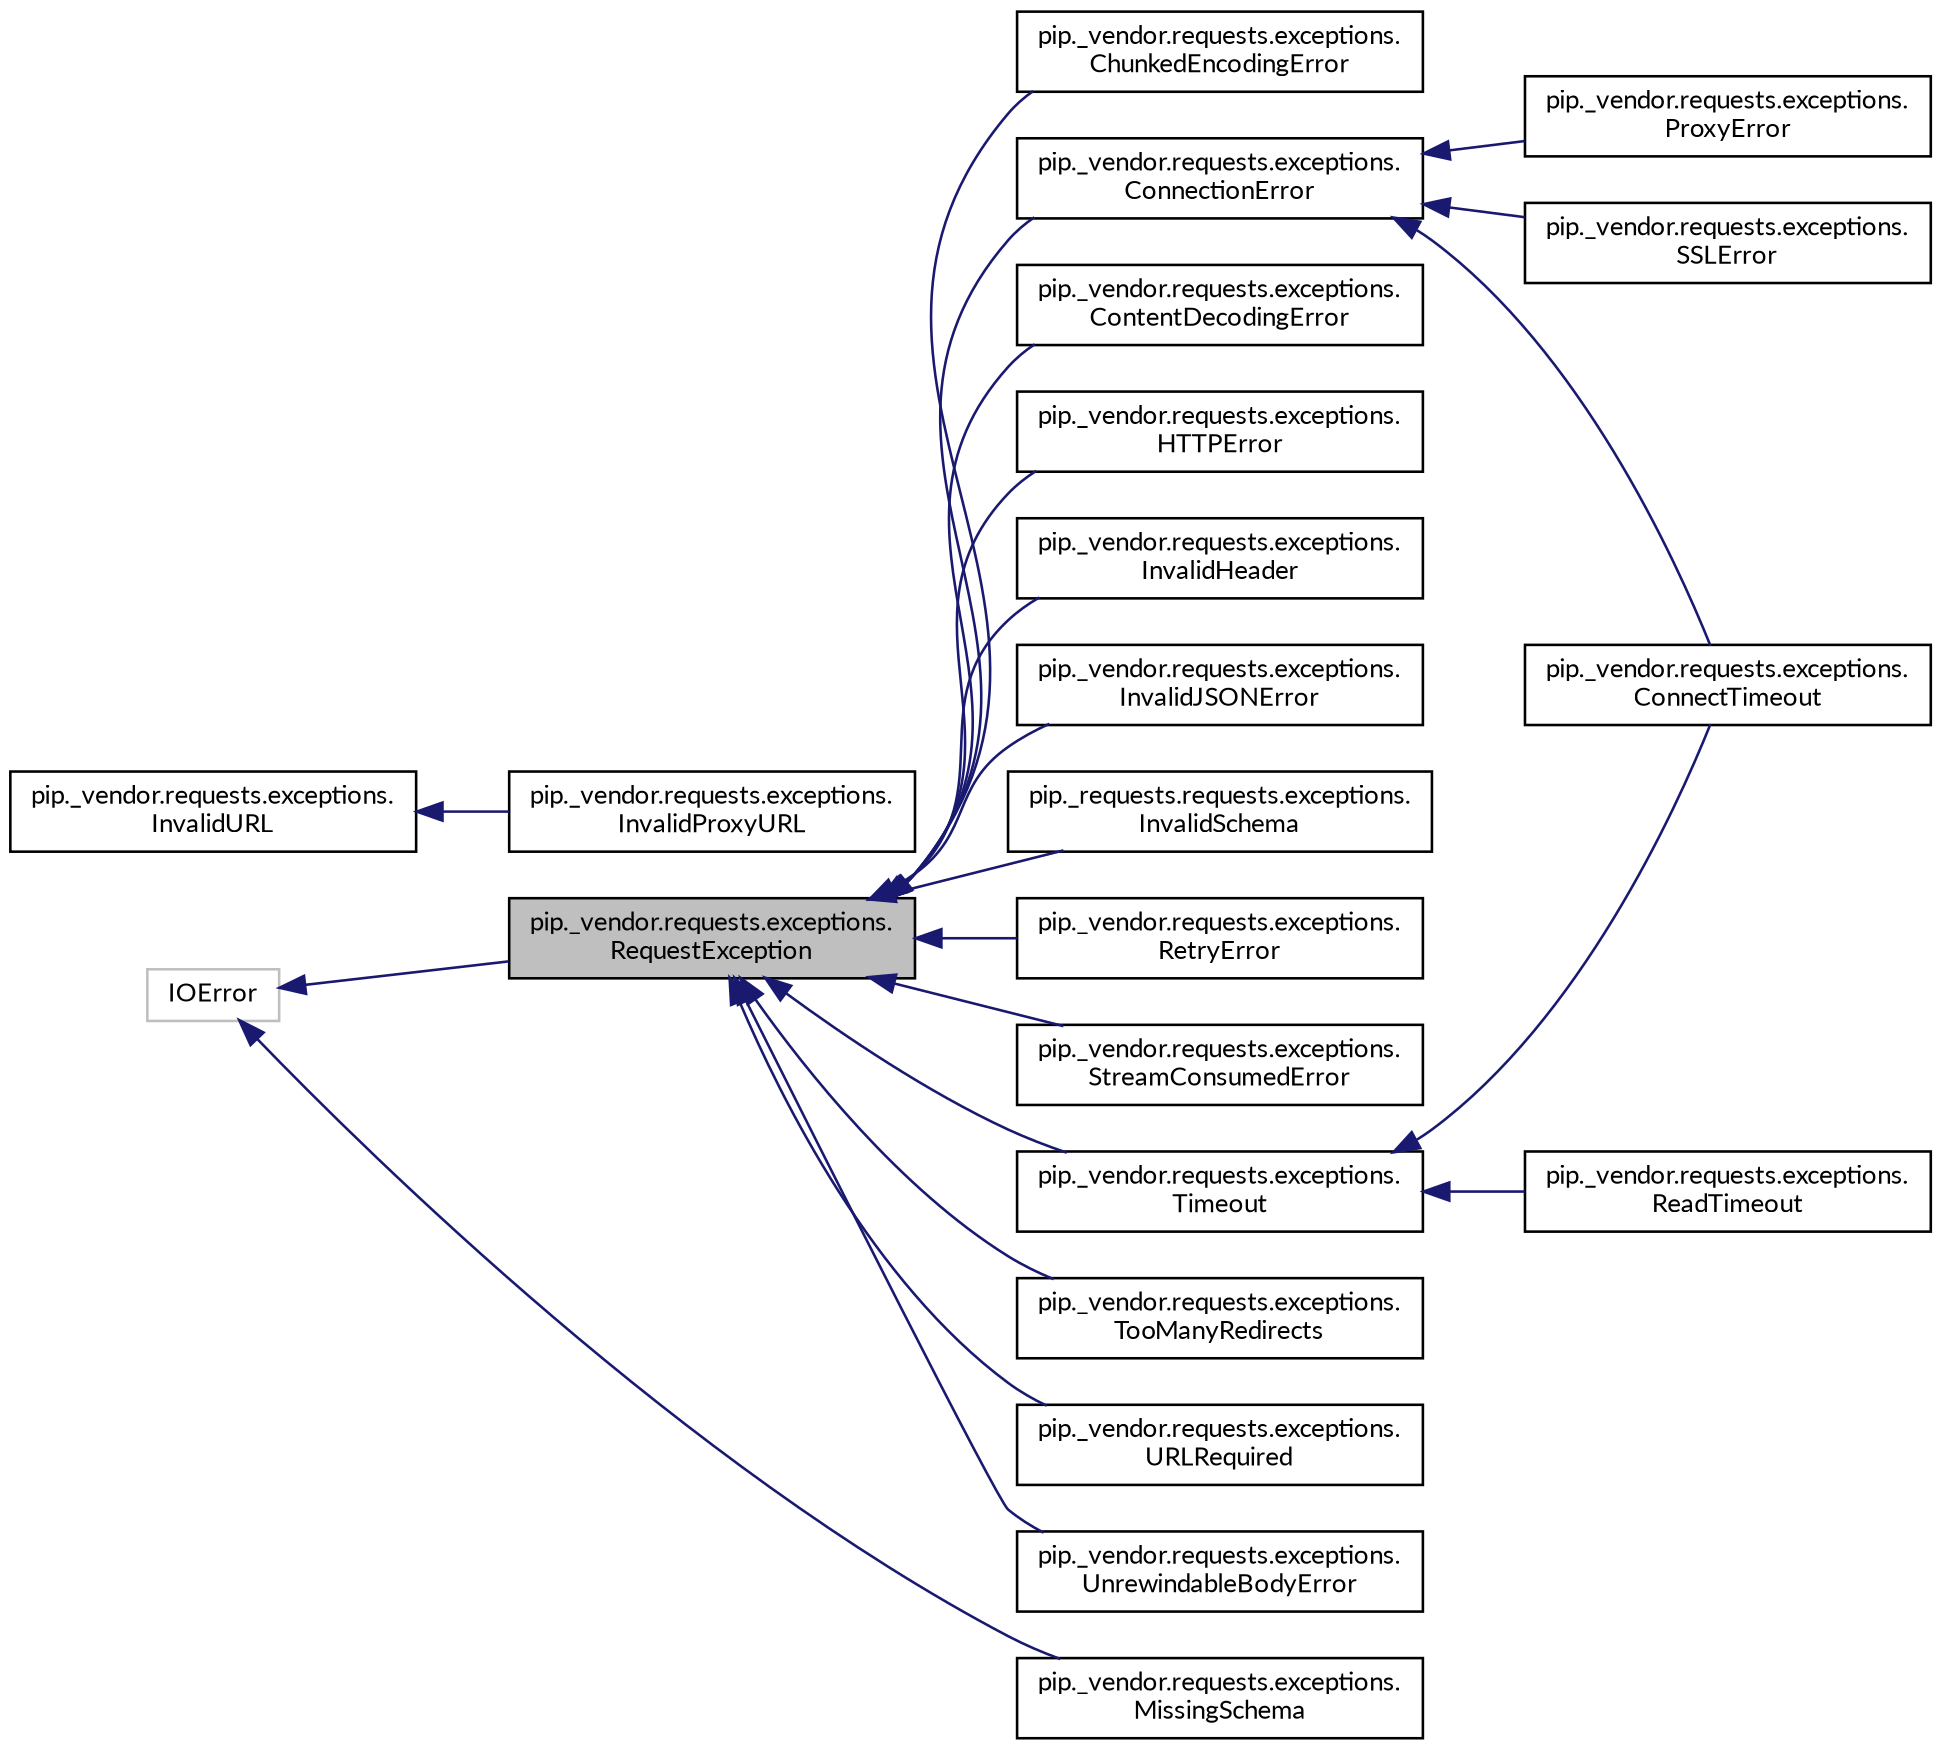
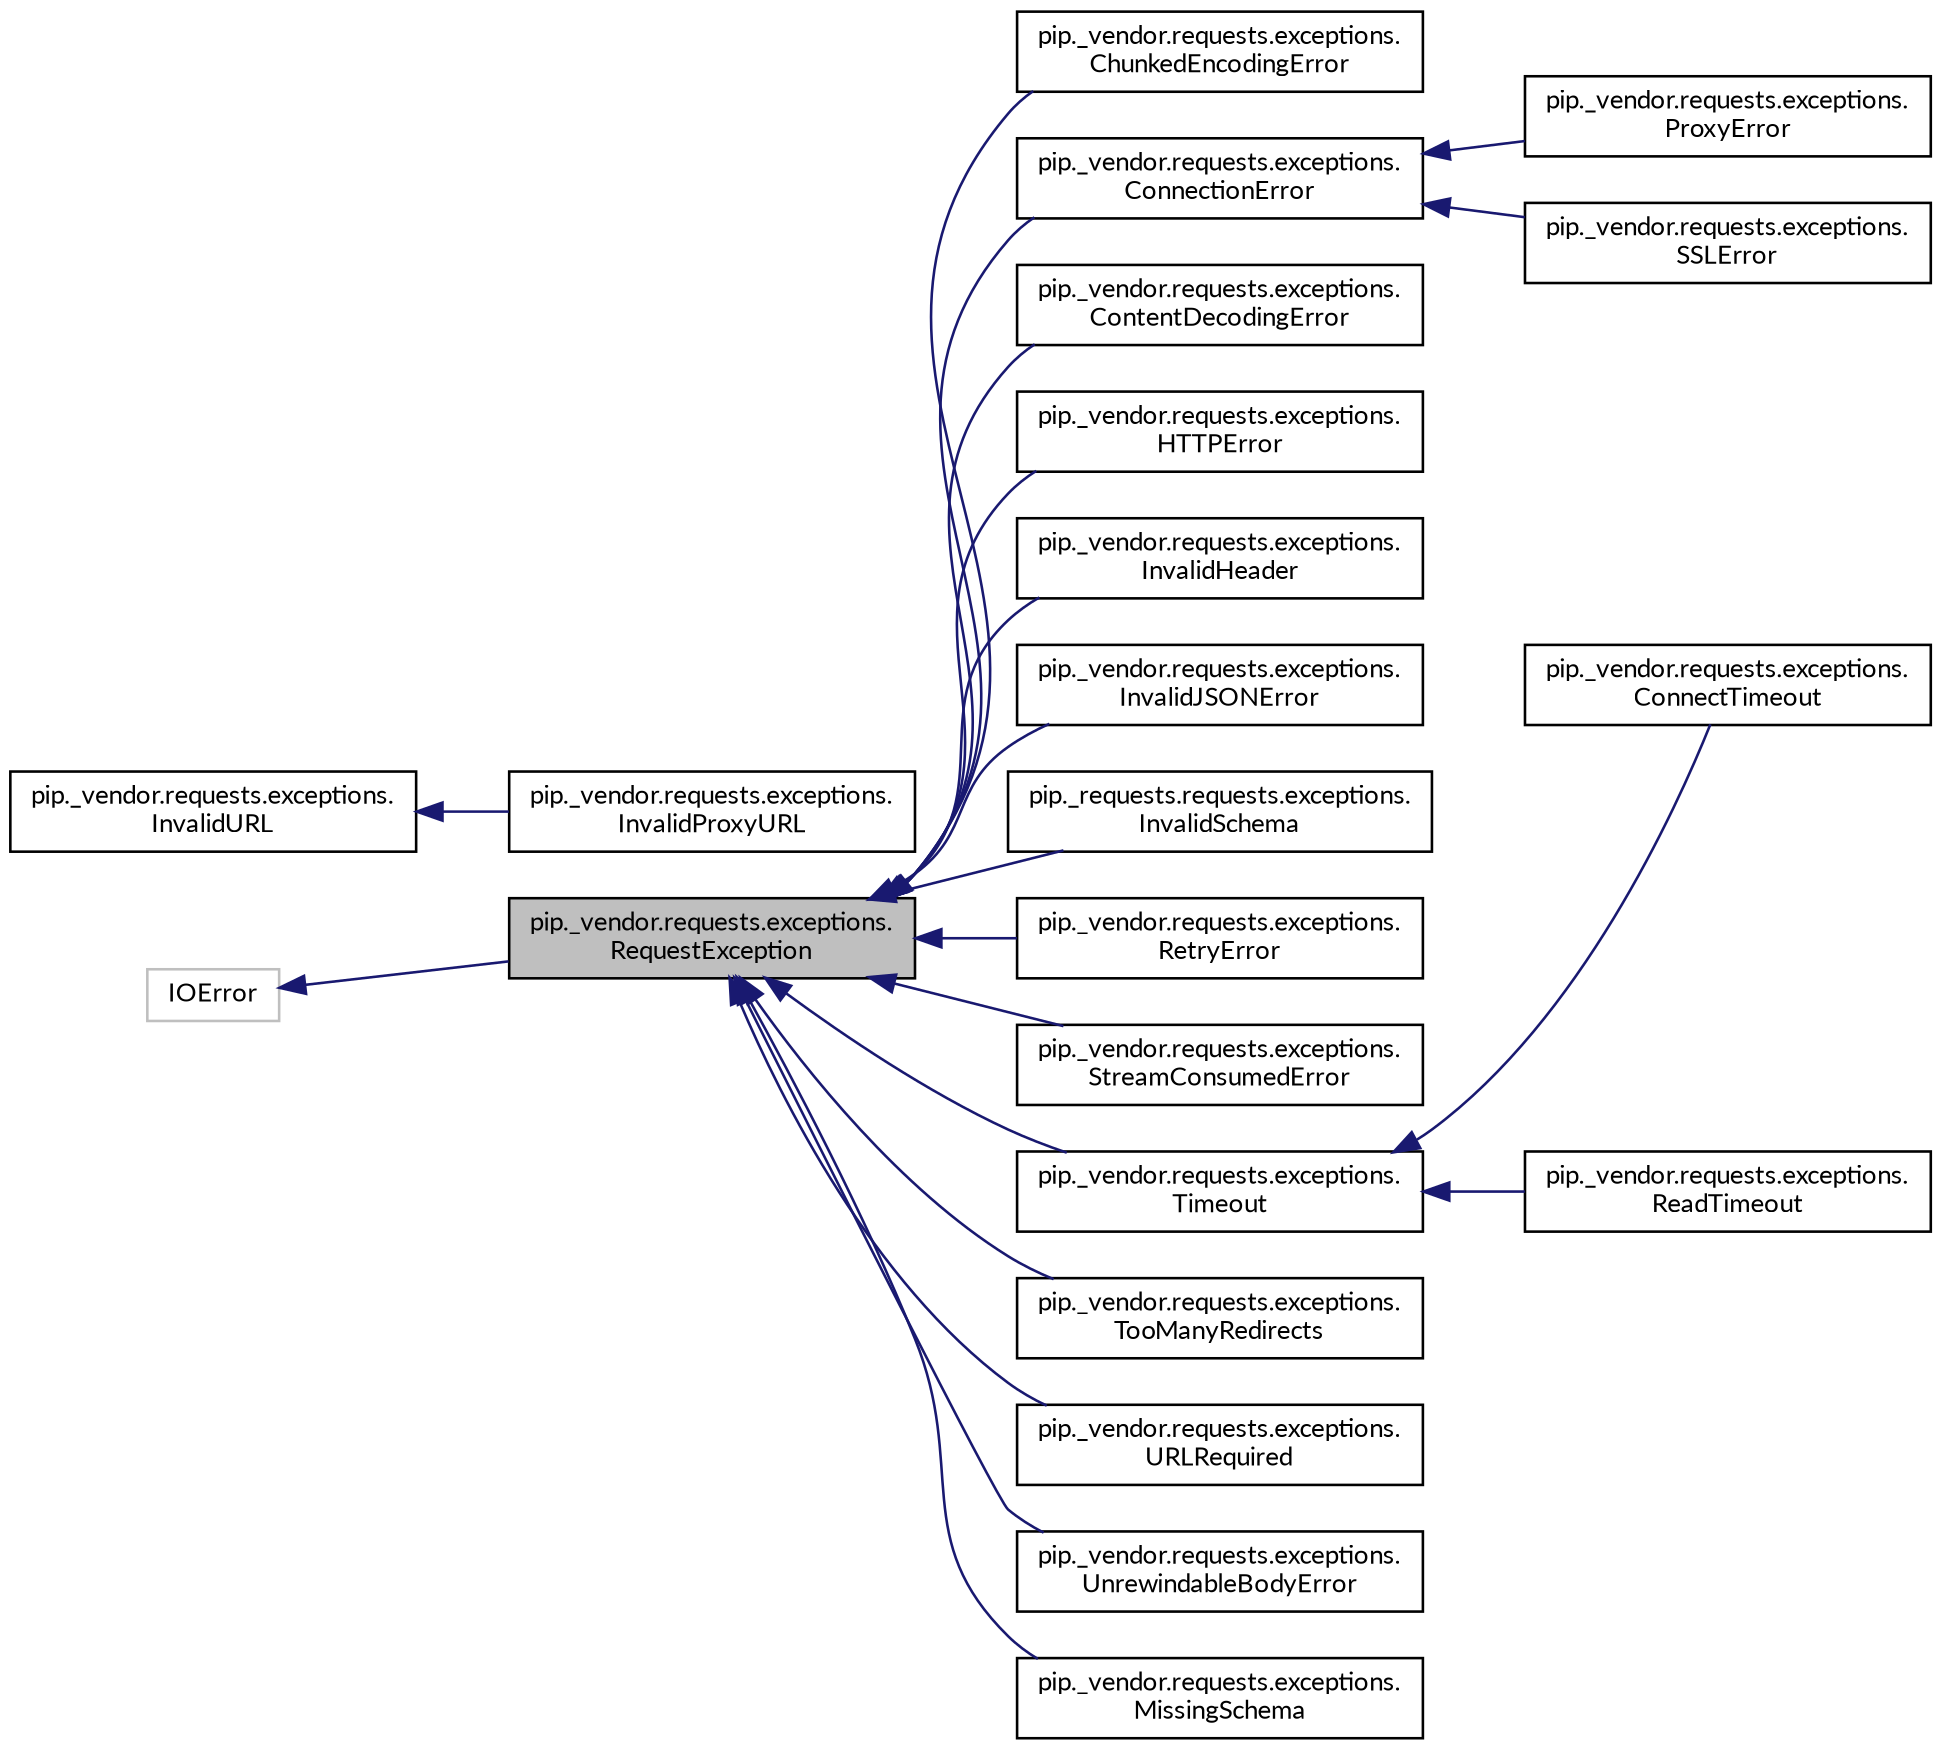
(1591, 418) -> none
(634, 1383) -> (936, 1417)
